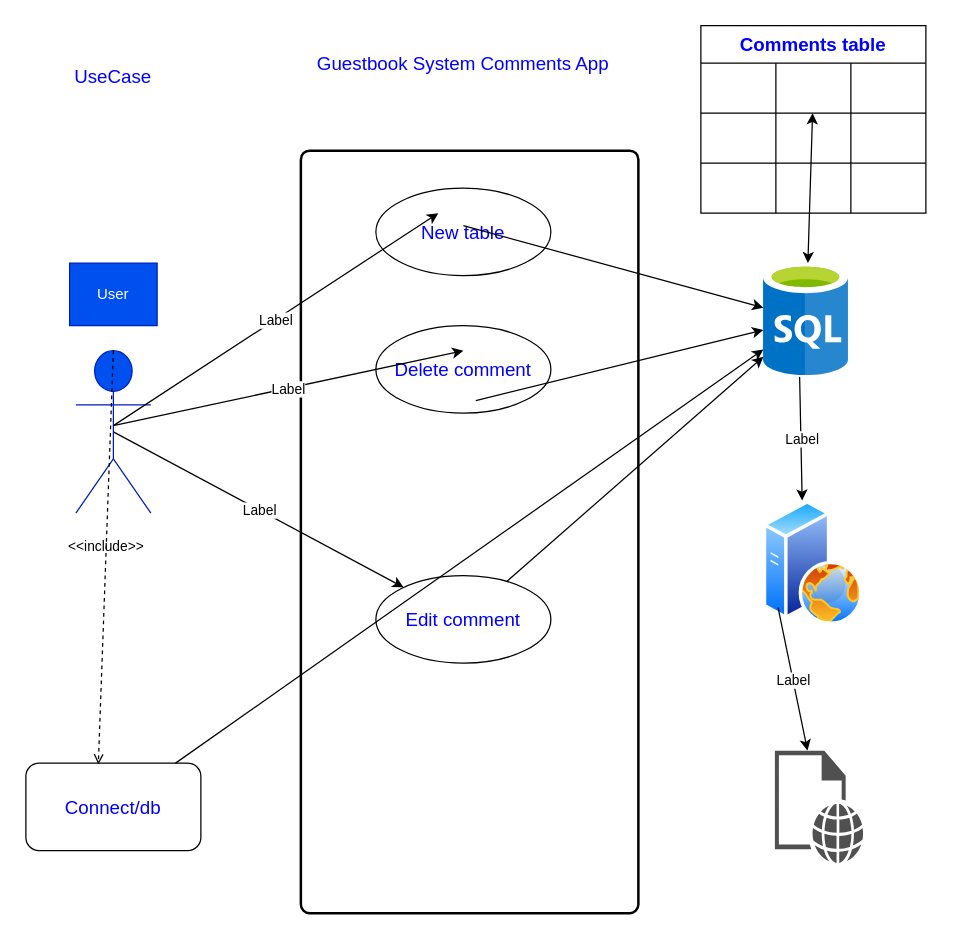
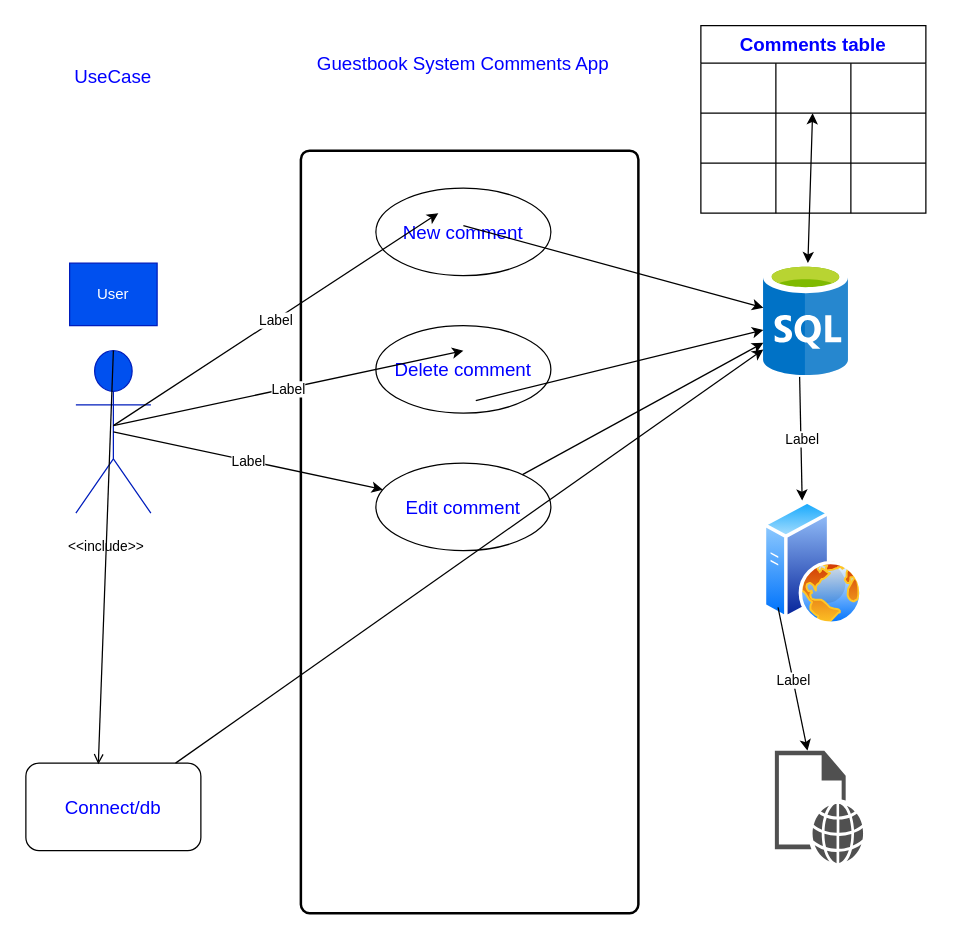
(463, 232) -> (463, 232)
(104, 615) -> (104, 615)
(463, 619) -> (463, 507)
